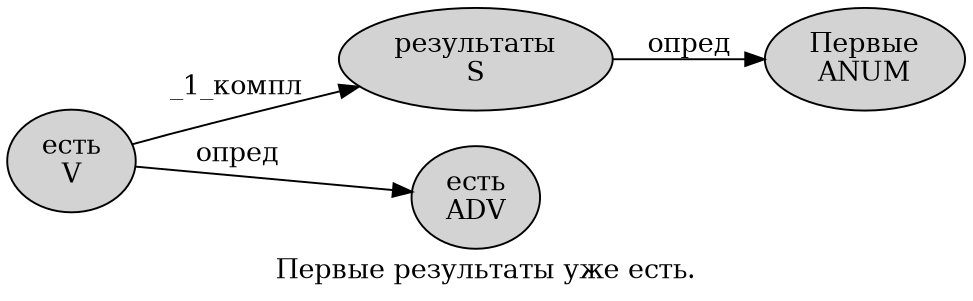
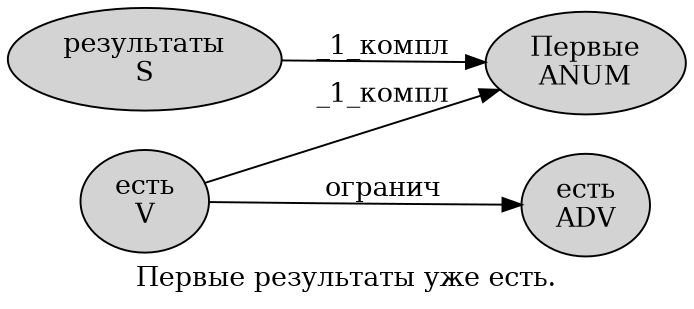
(689, 45) -> (384, 47)
(236, 117) -> (343, 139)
(237, 154) -> (384, 189)
